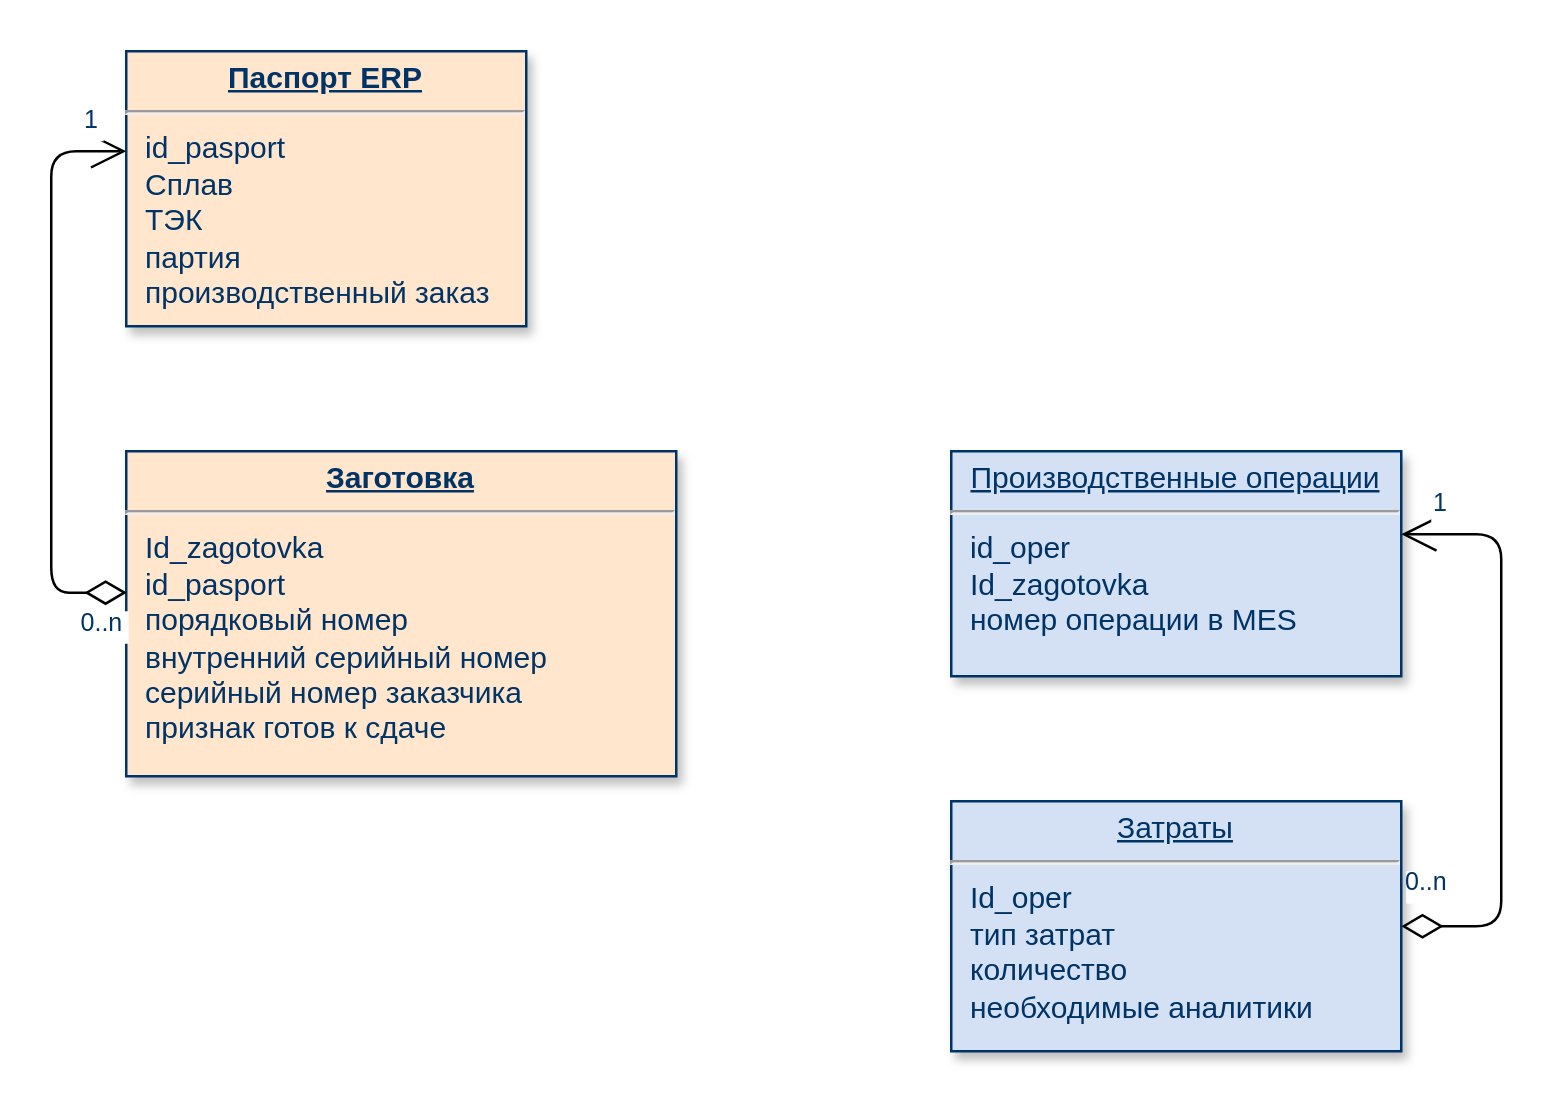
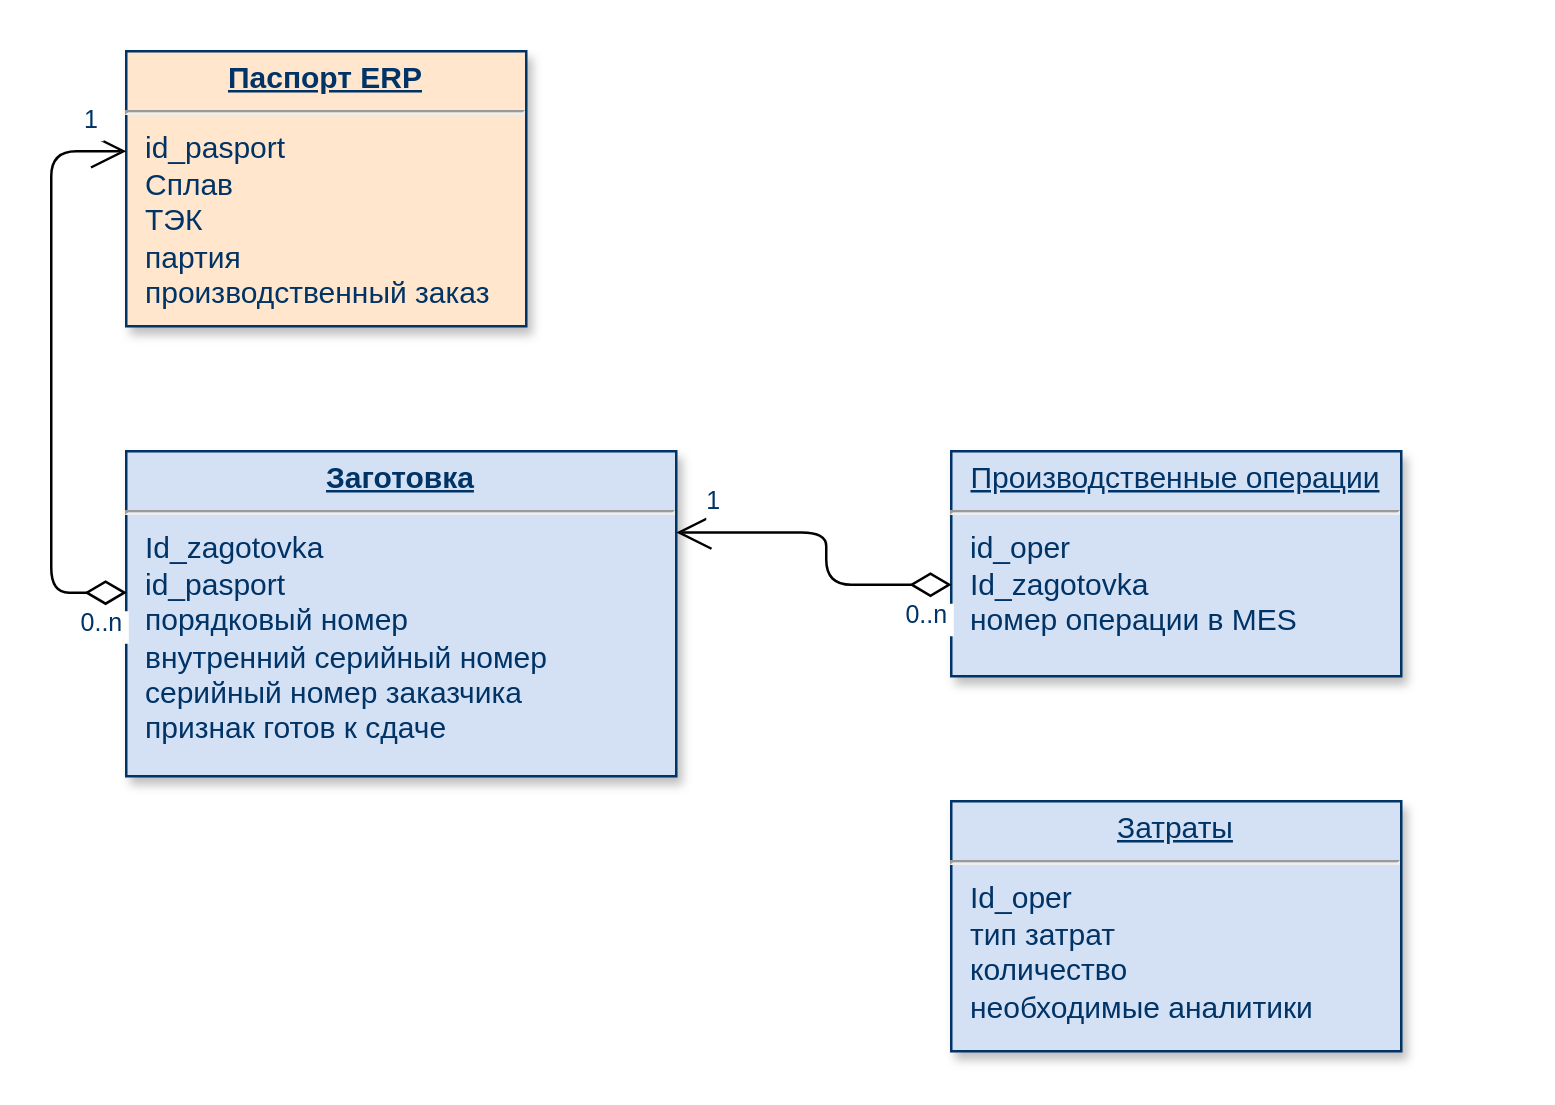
none -> (810, 533)
(401, 614) -> (401, 614)
(1501, 713) -> none
